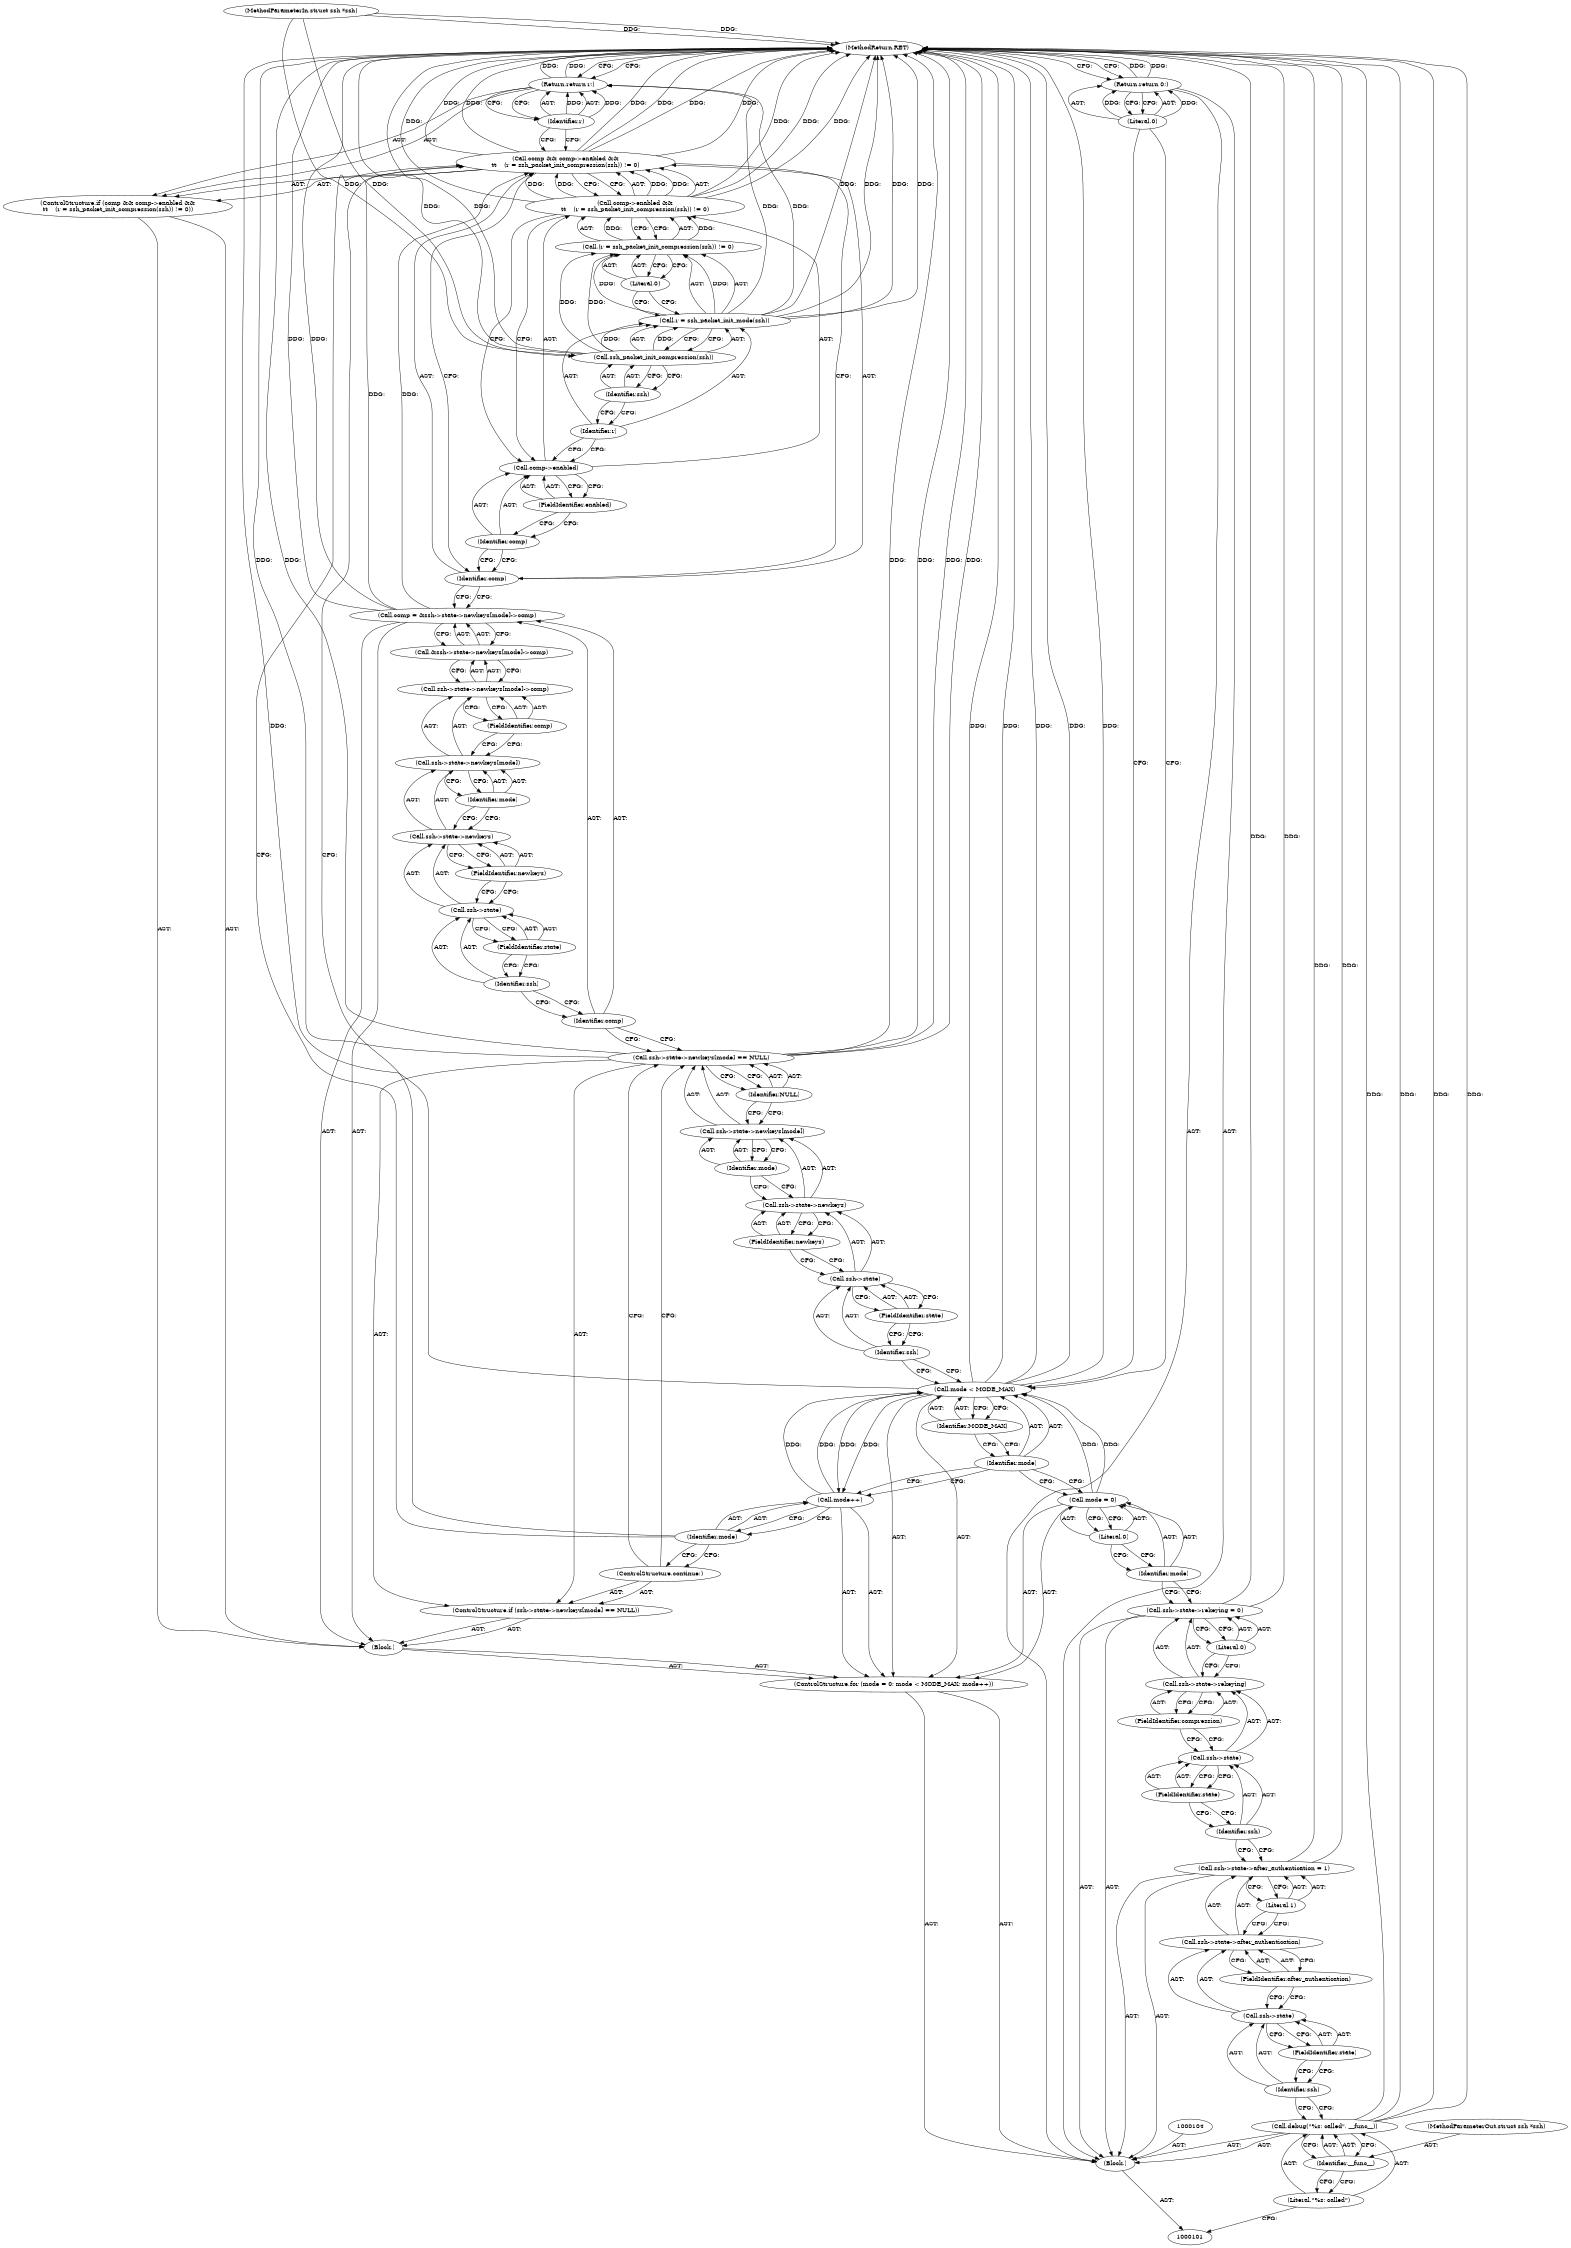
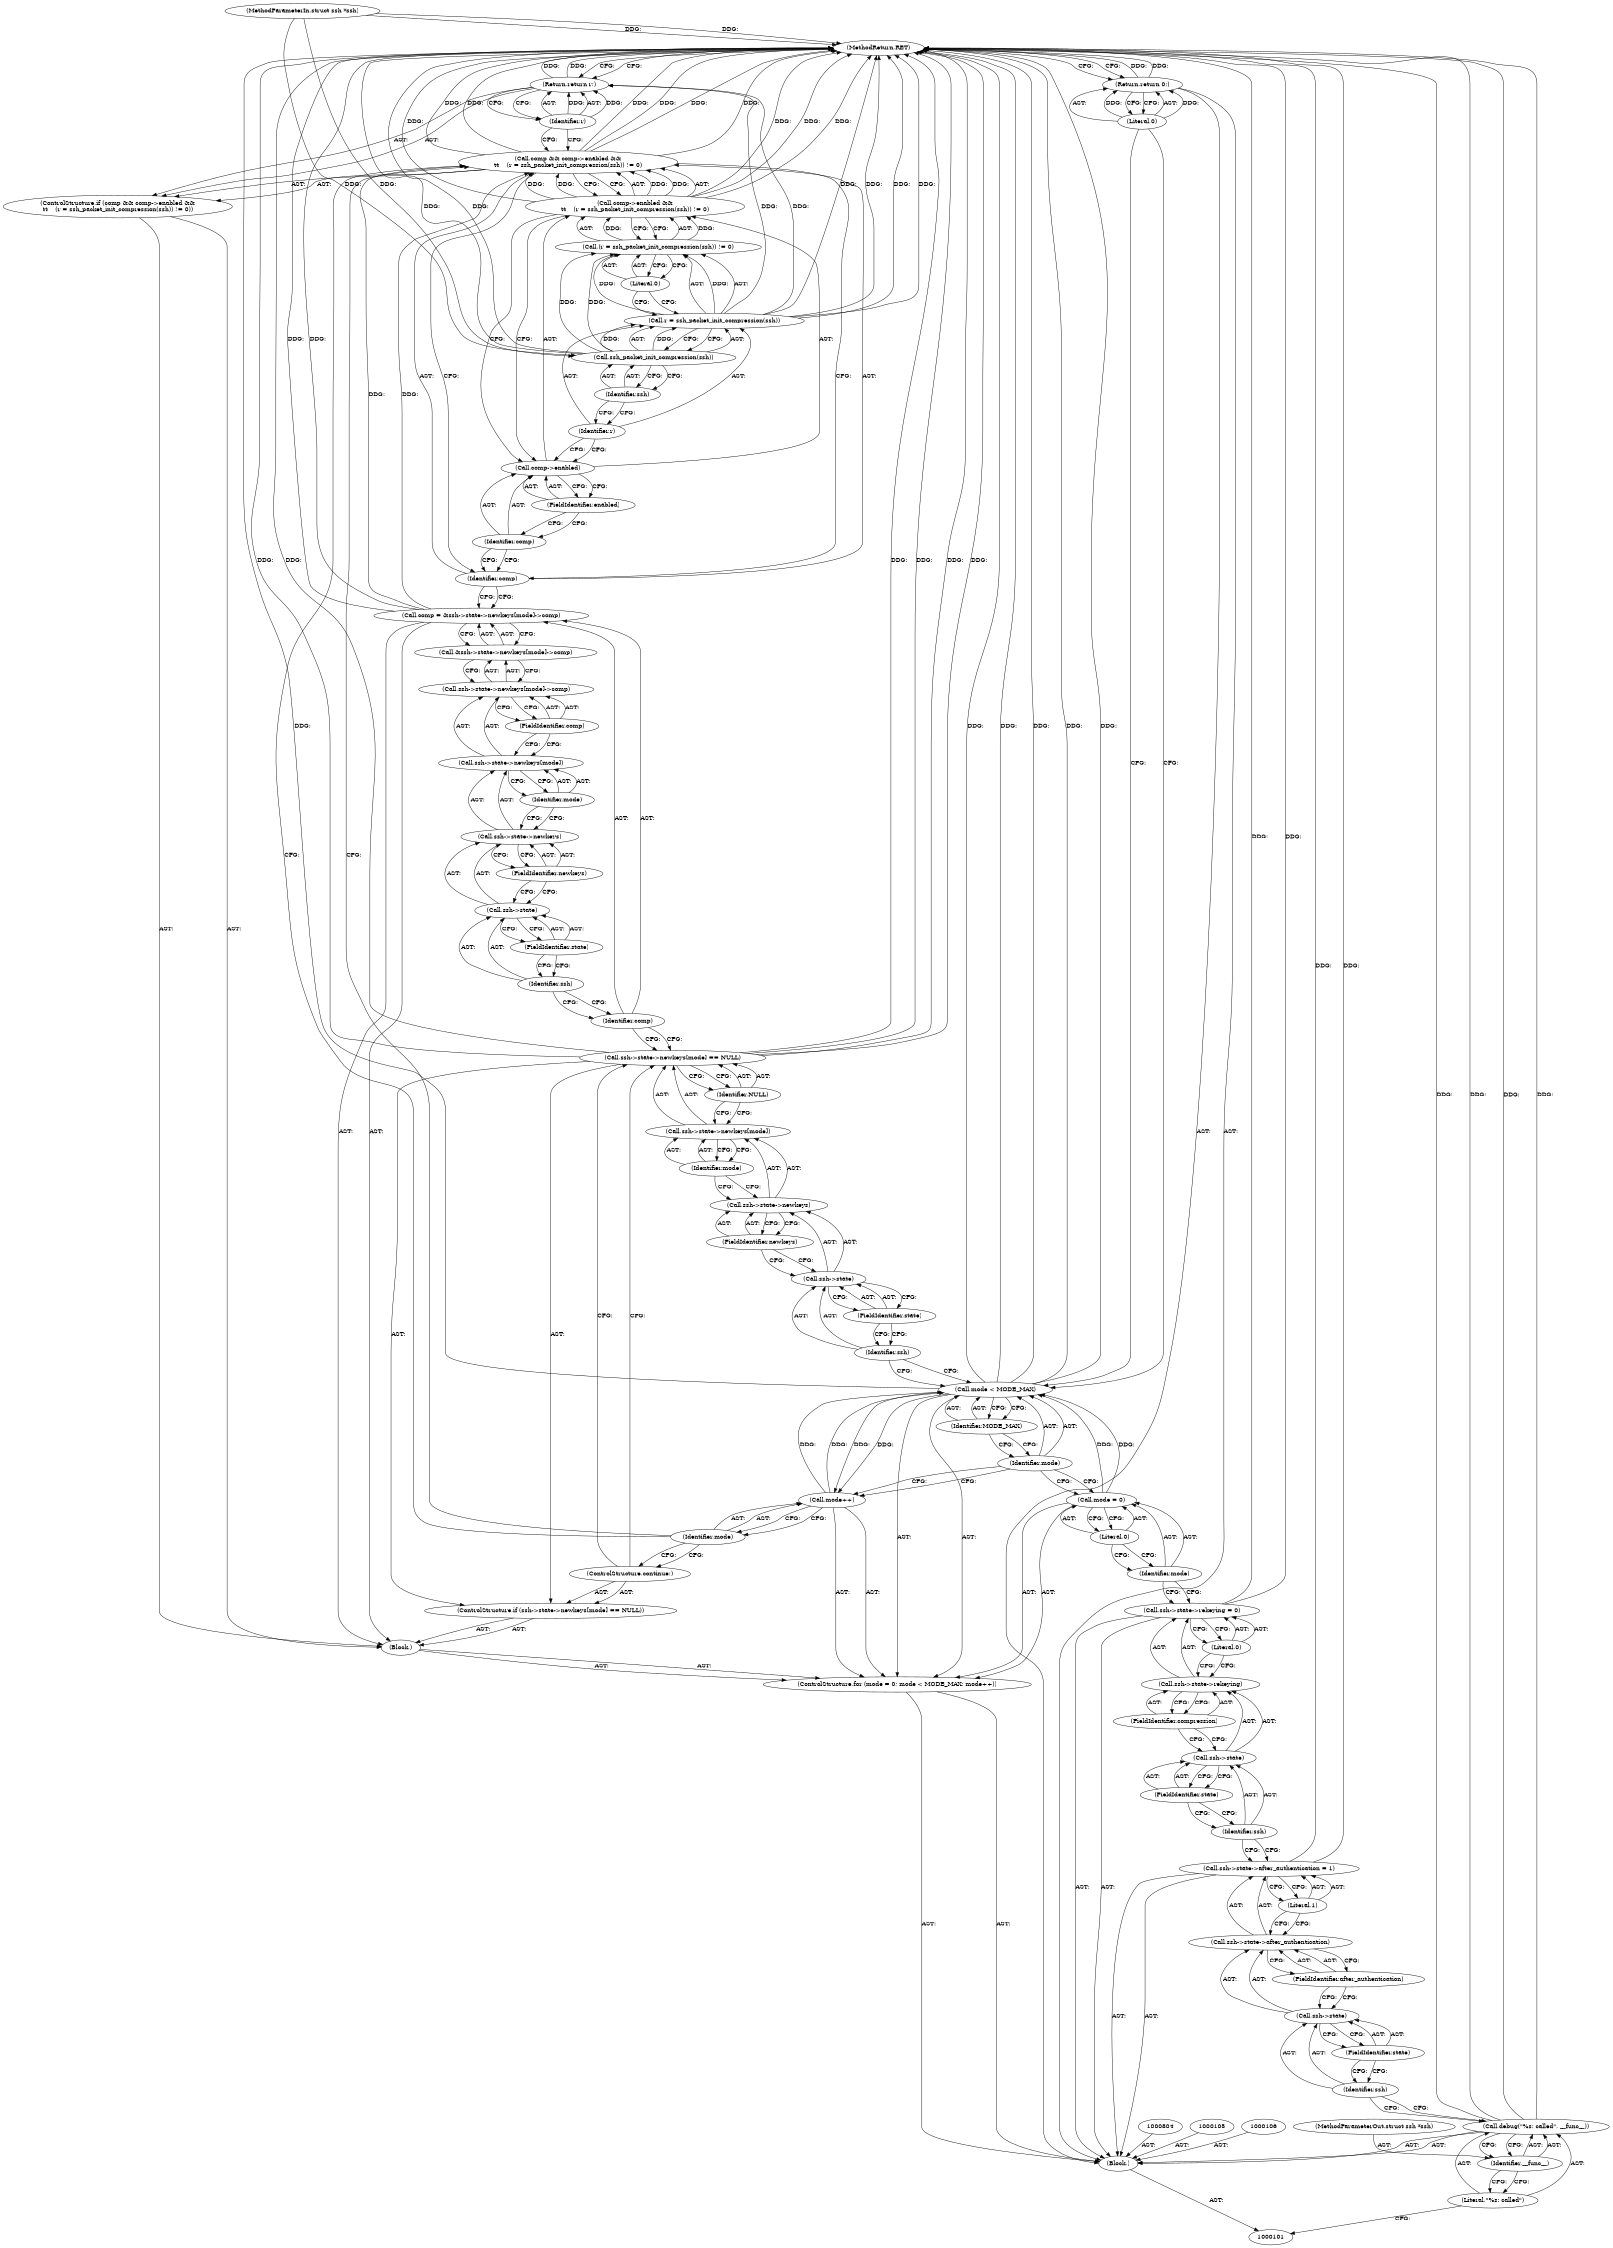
(715, 321) -> (714, 321)
(1190, 2127) -> (1160, 2127)
none -> (1212, 2127)
none -> (1264, 2127)
